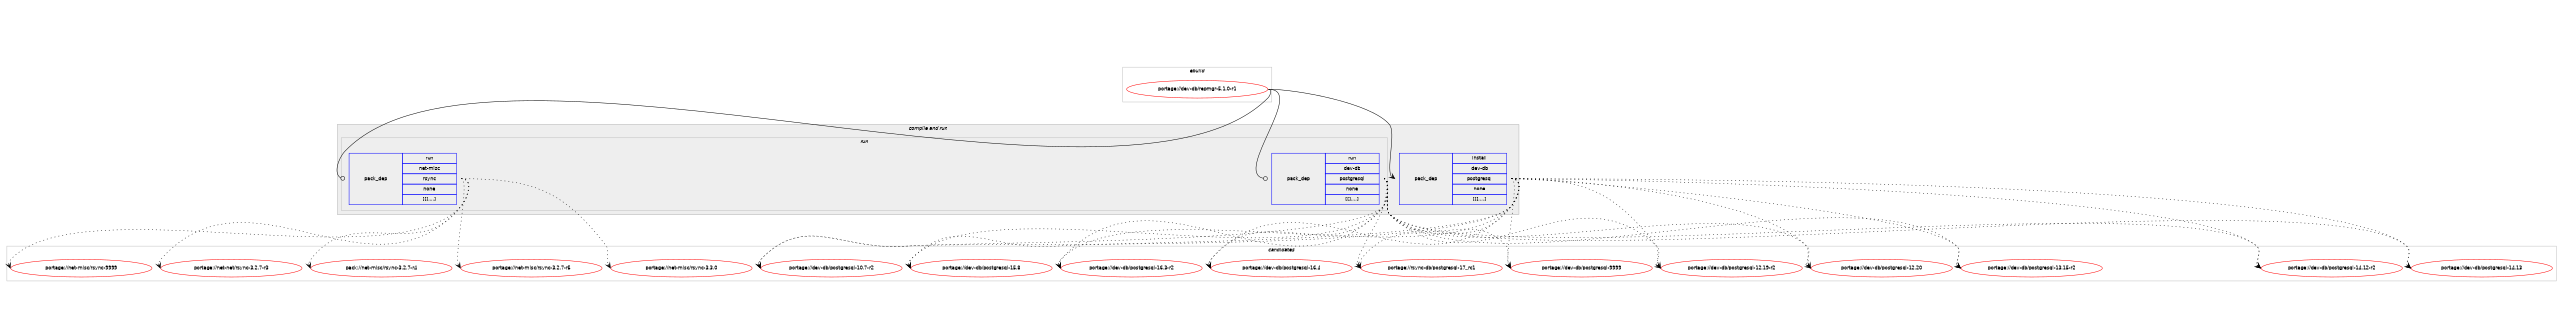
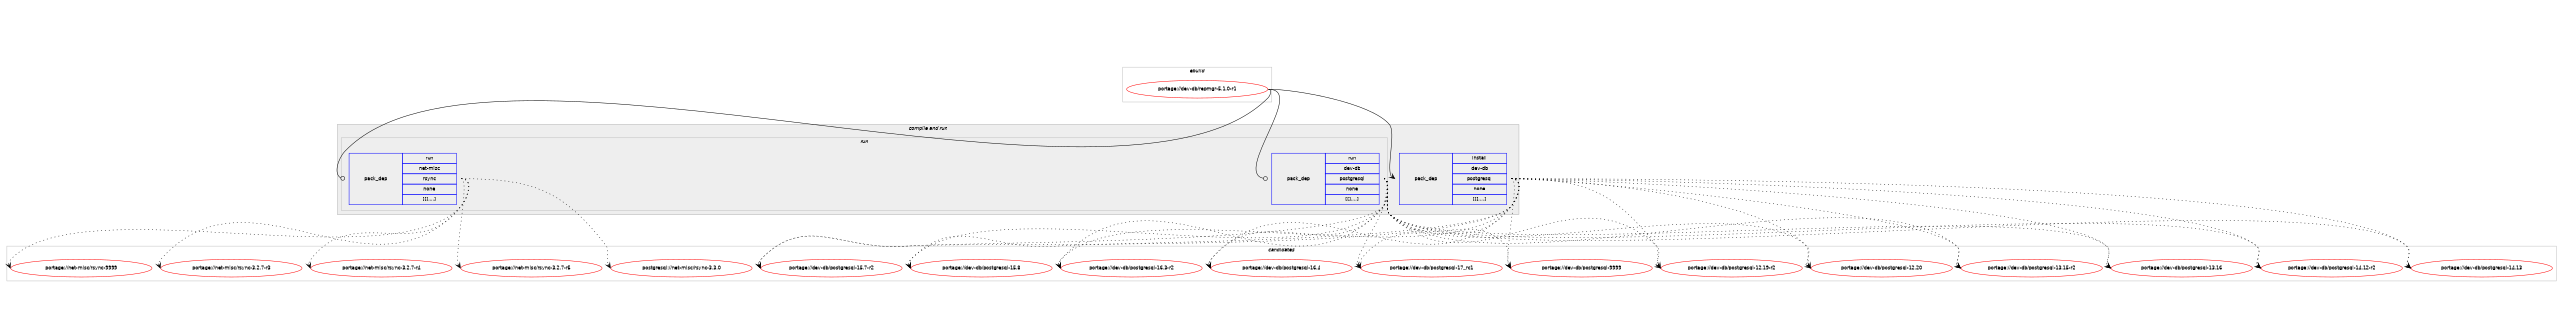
(231, 268) -> (231, 268)
(381, 268) -> (381, 268)
(681, 268) -> (681, 268)
(832, 268) -> (832, 268)
(1432, 268) -> (1432, 268)
none -> (2182, 268)
